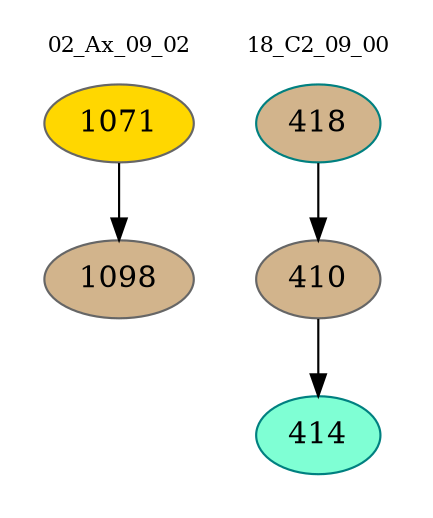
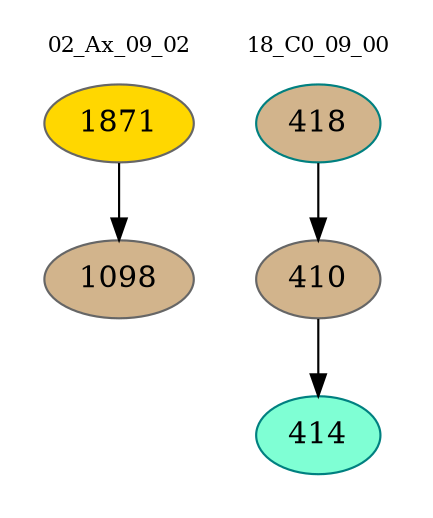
(318, 47) -> (318, 47)
(119, 123) -> (119, 123)
